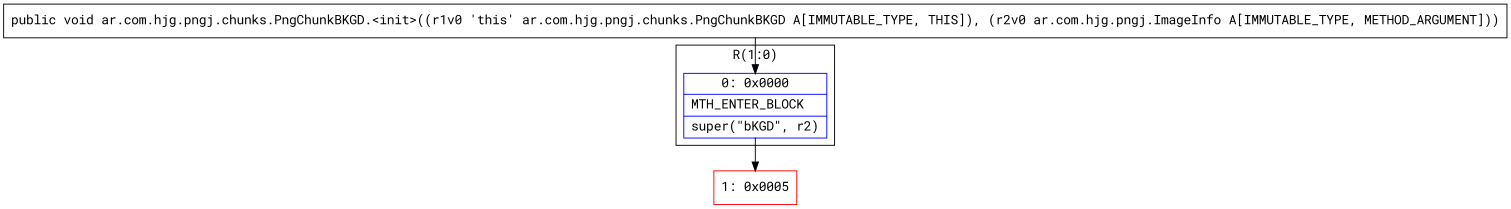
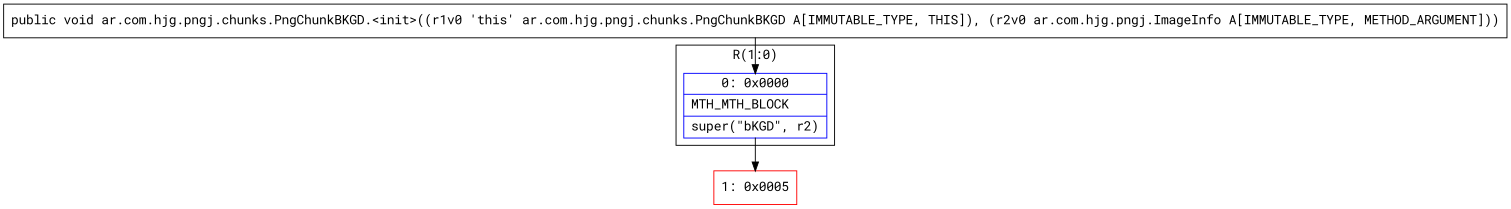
(748, 105) -> (740, 105)
